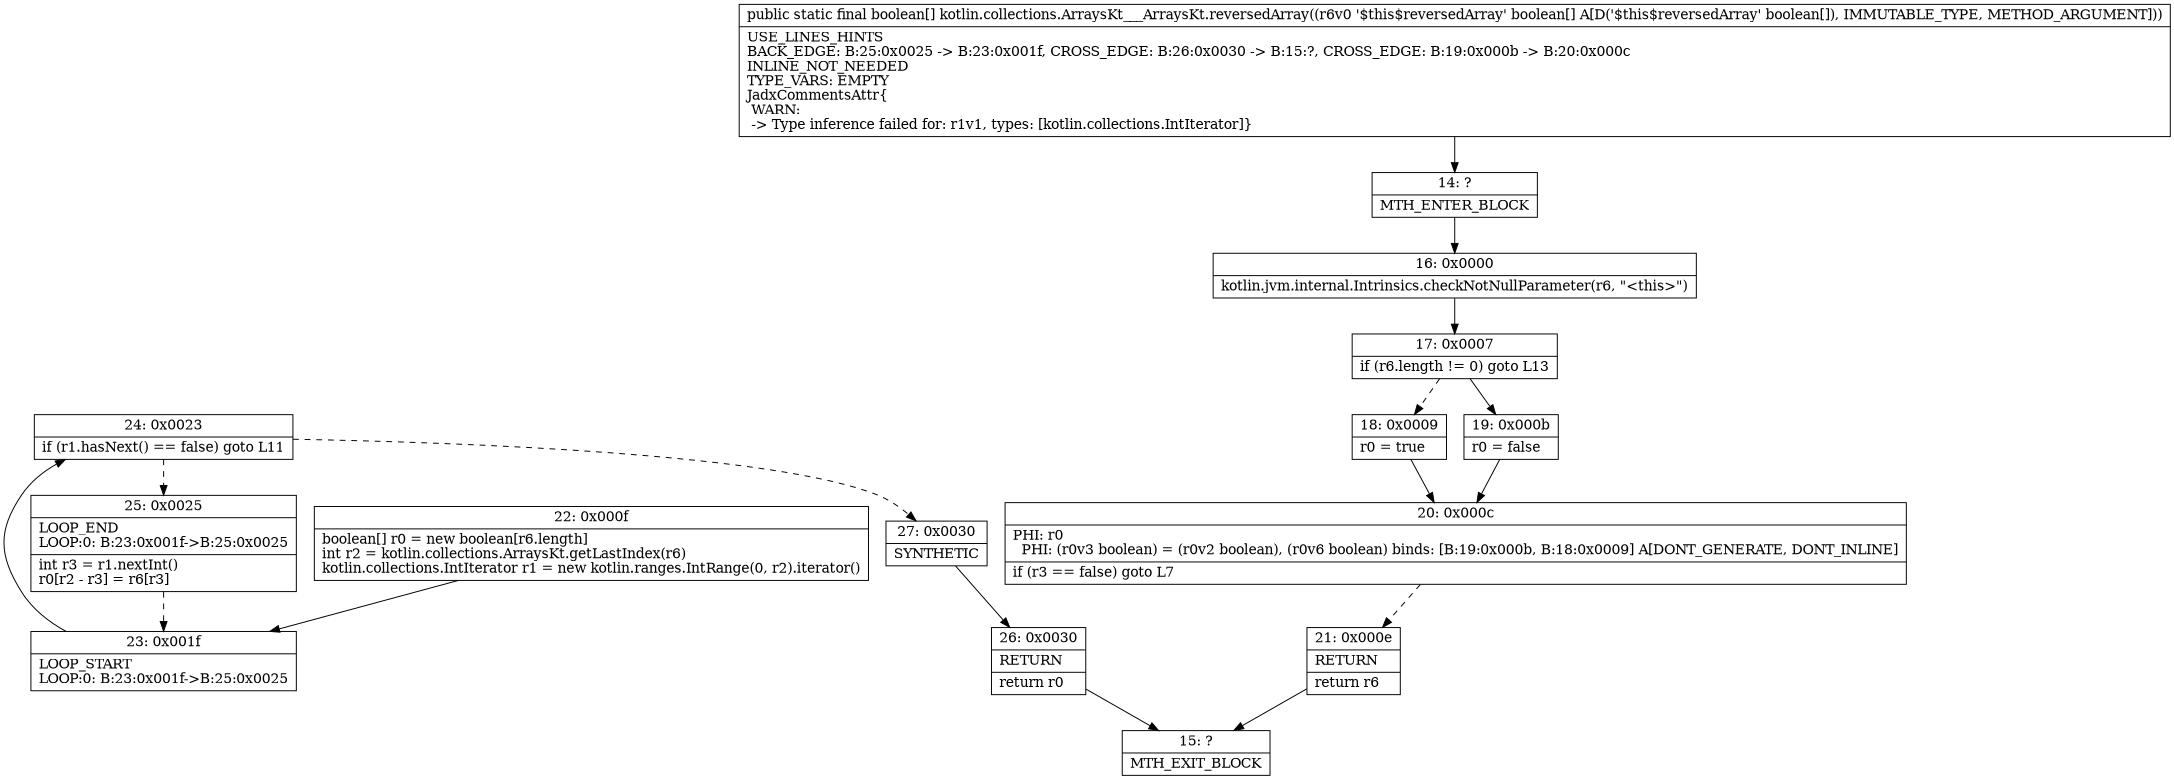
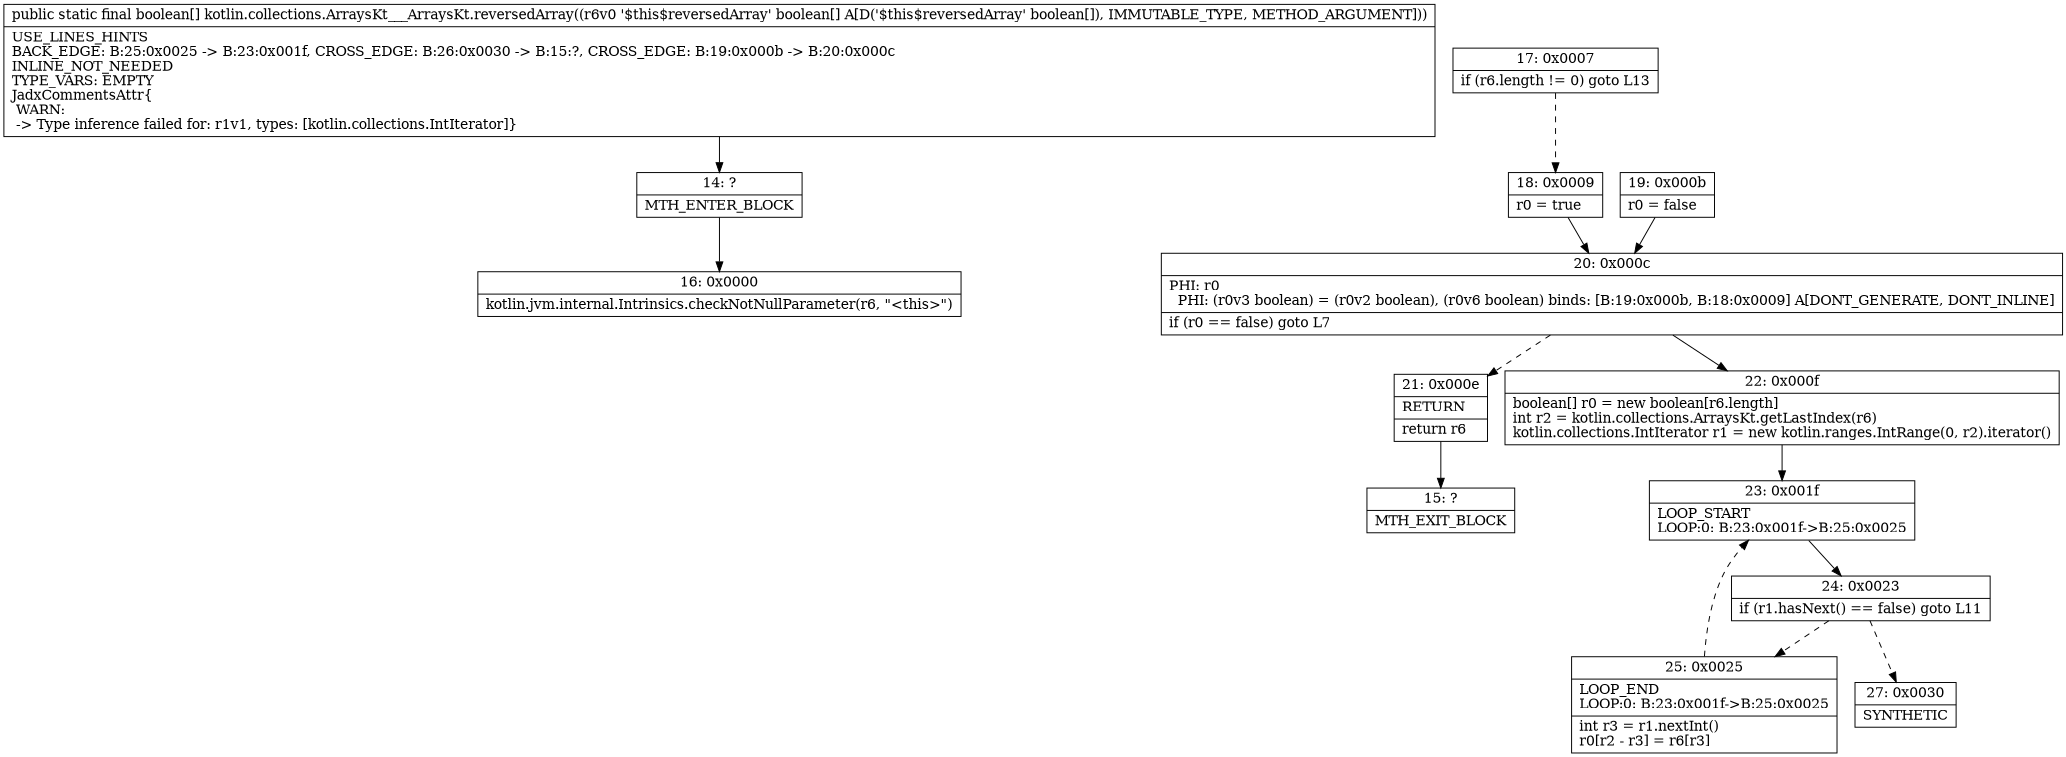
(1455, 311) -> none
none -> (1696, 350)
(1480, 393) -> none
(1094, 573) -> (1250, 323)
(1039, 661) -> none
